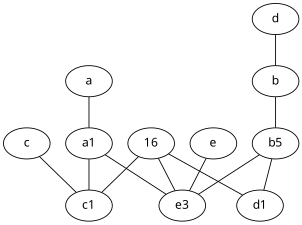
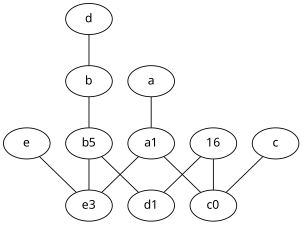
(167, 175) -> none
(89, 206) -> (213, 206)
